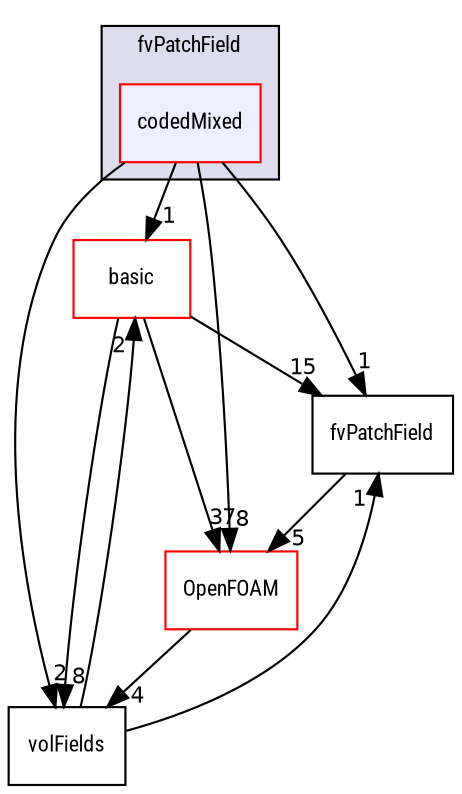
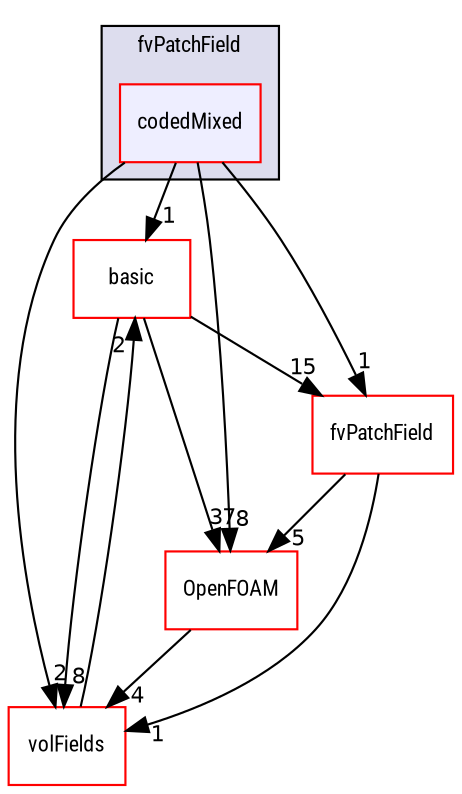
(383, 435) -> (383, 435)
(290, 653) -> (307, 638)
(67, 746) -> (67, 746)
